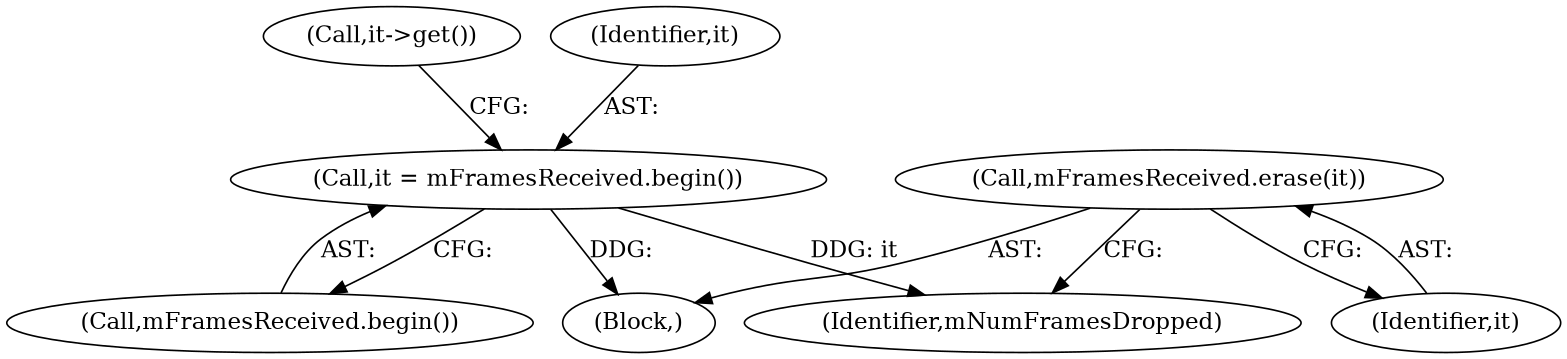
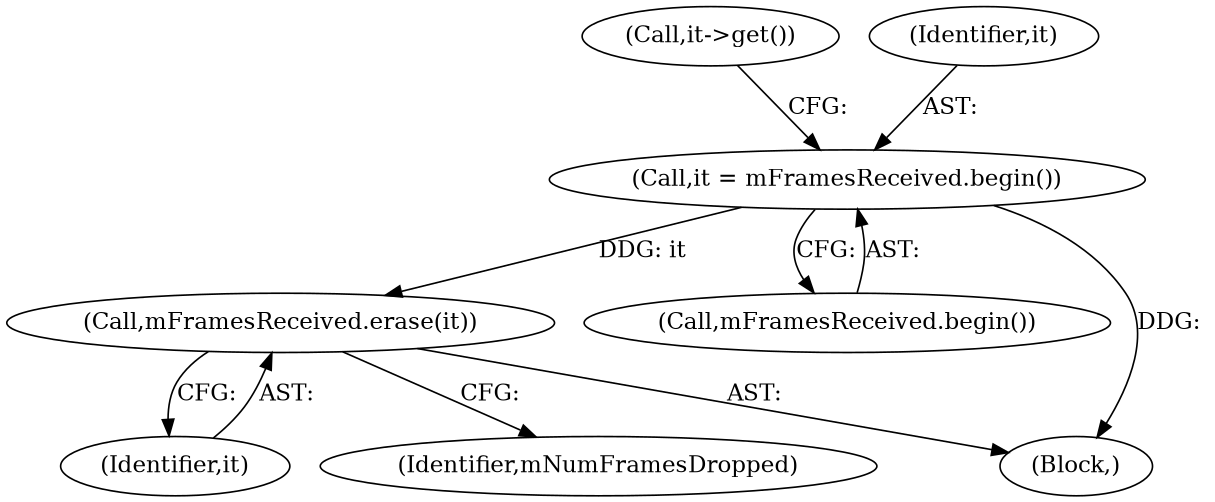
(763, 250) -> (571, 249)
